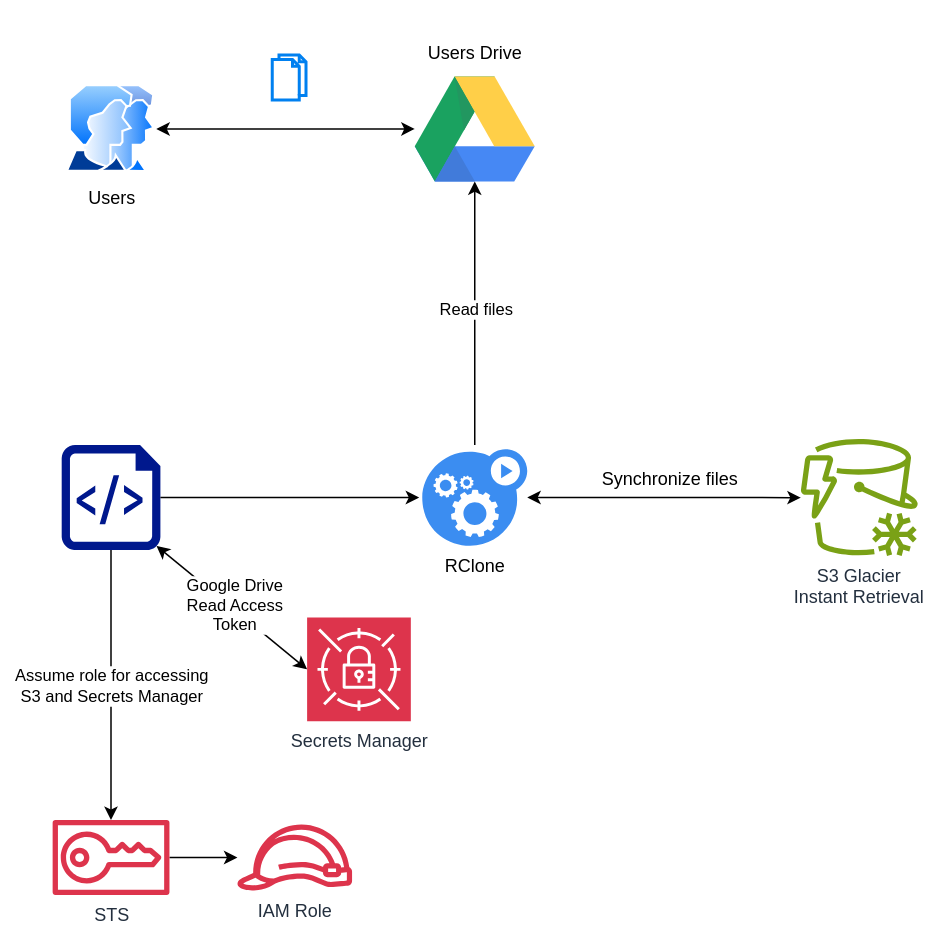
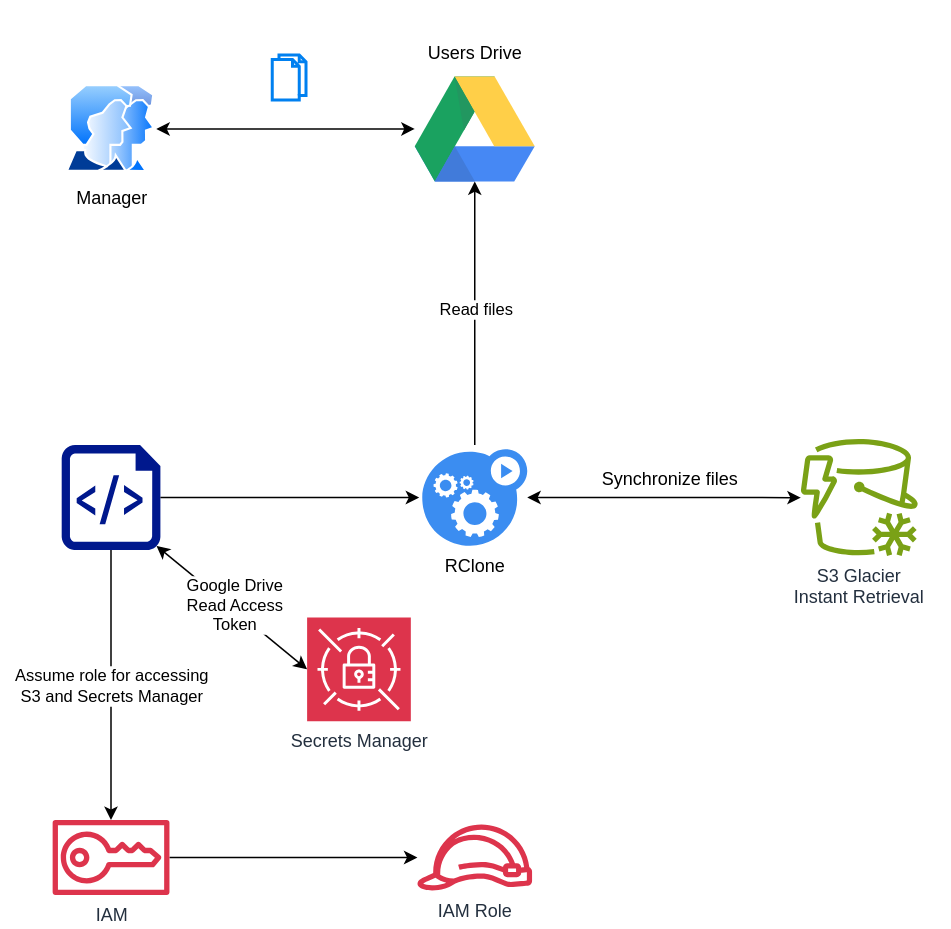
(113, 199) -> (113, 199)
(295, 857) -> (475, 857)
(113, 916) -> (113, 916)
